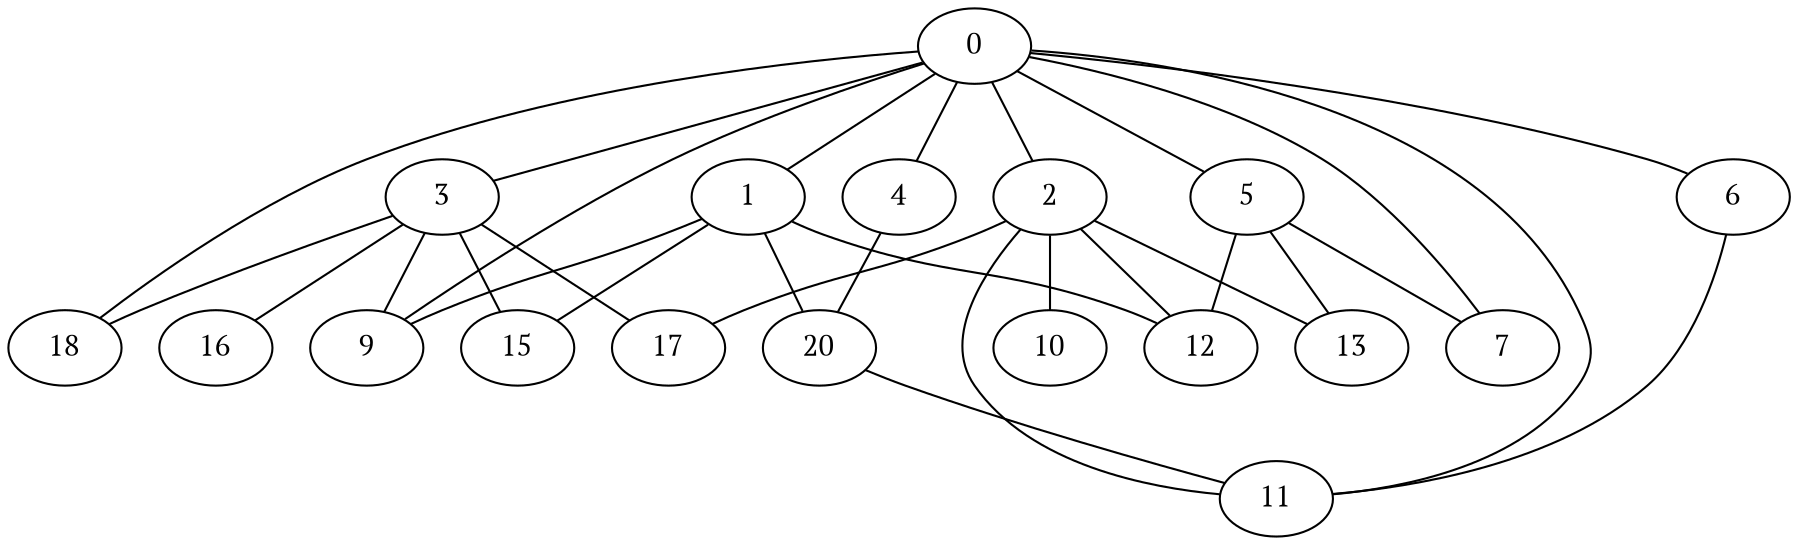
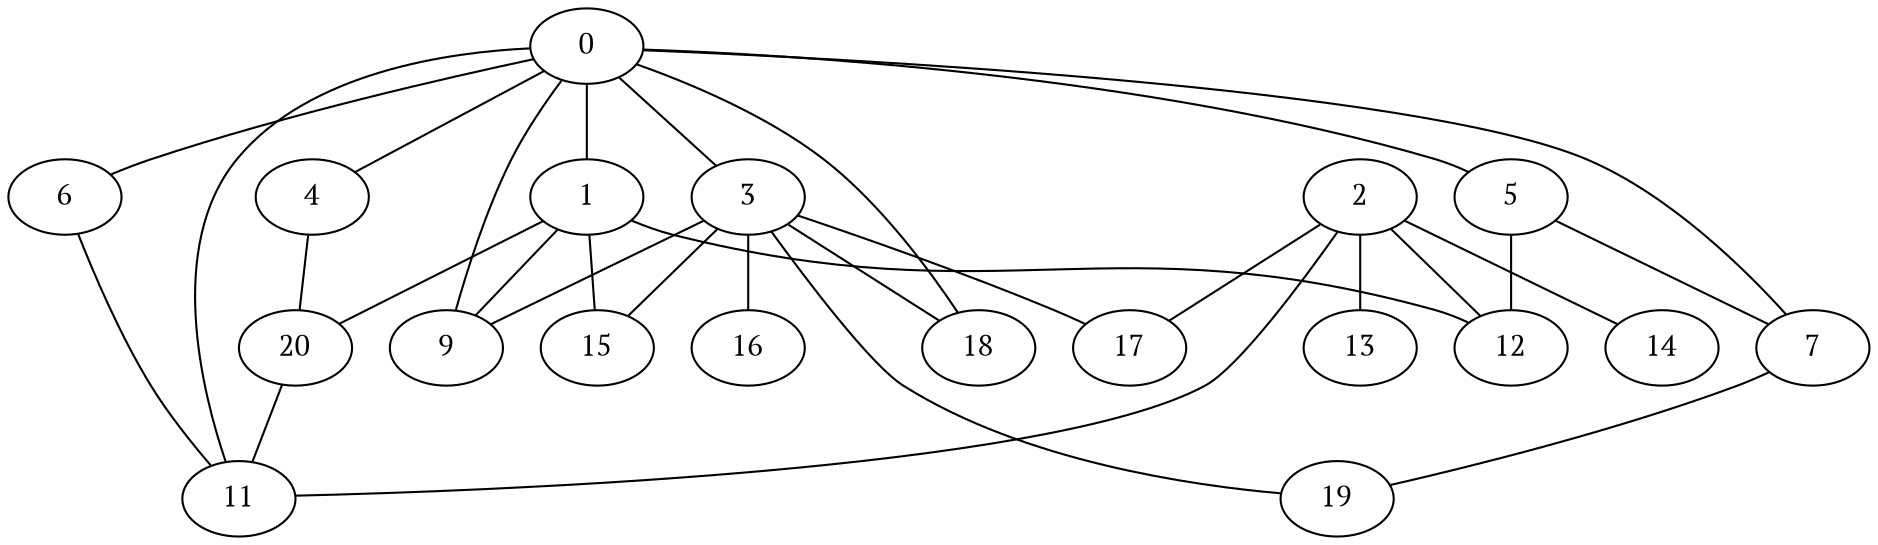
(1012, 122) -> none
(1299, 273) -> none
(1050, 348) -> (1662, 348)
none -> (1337, 499)
